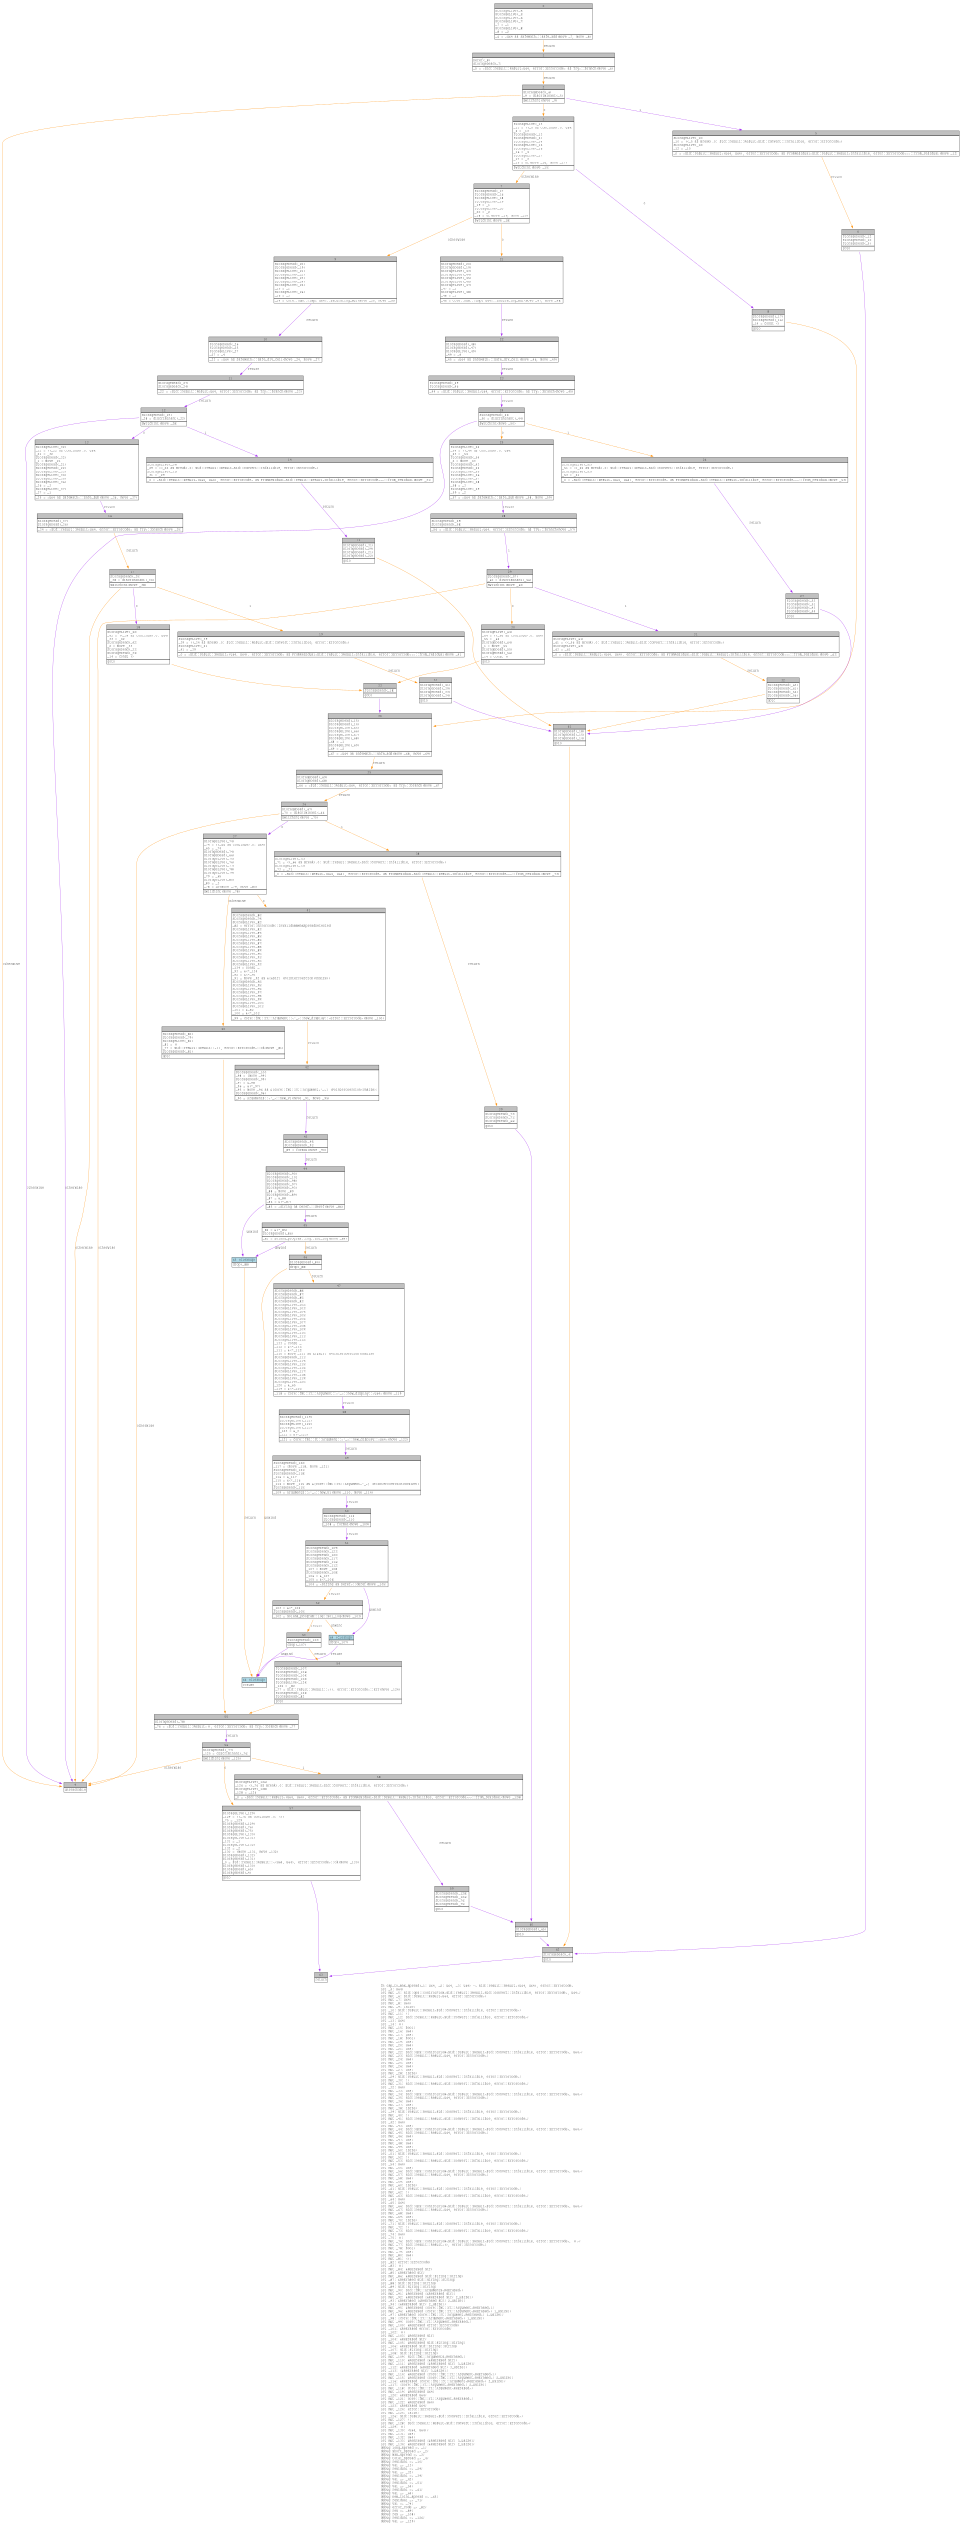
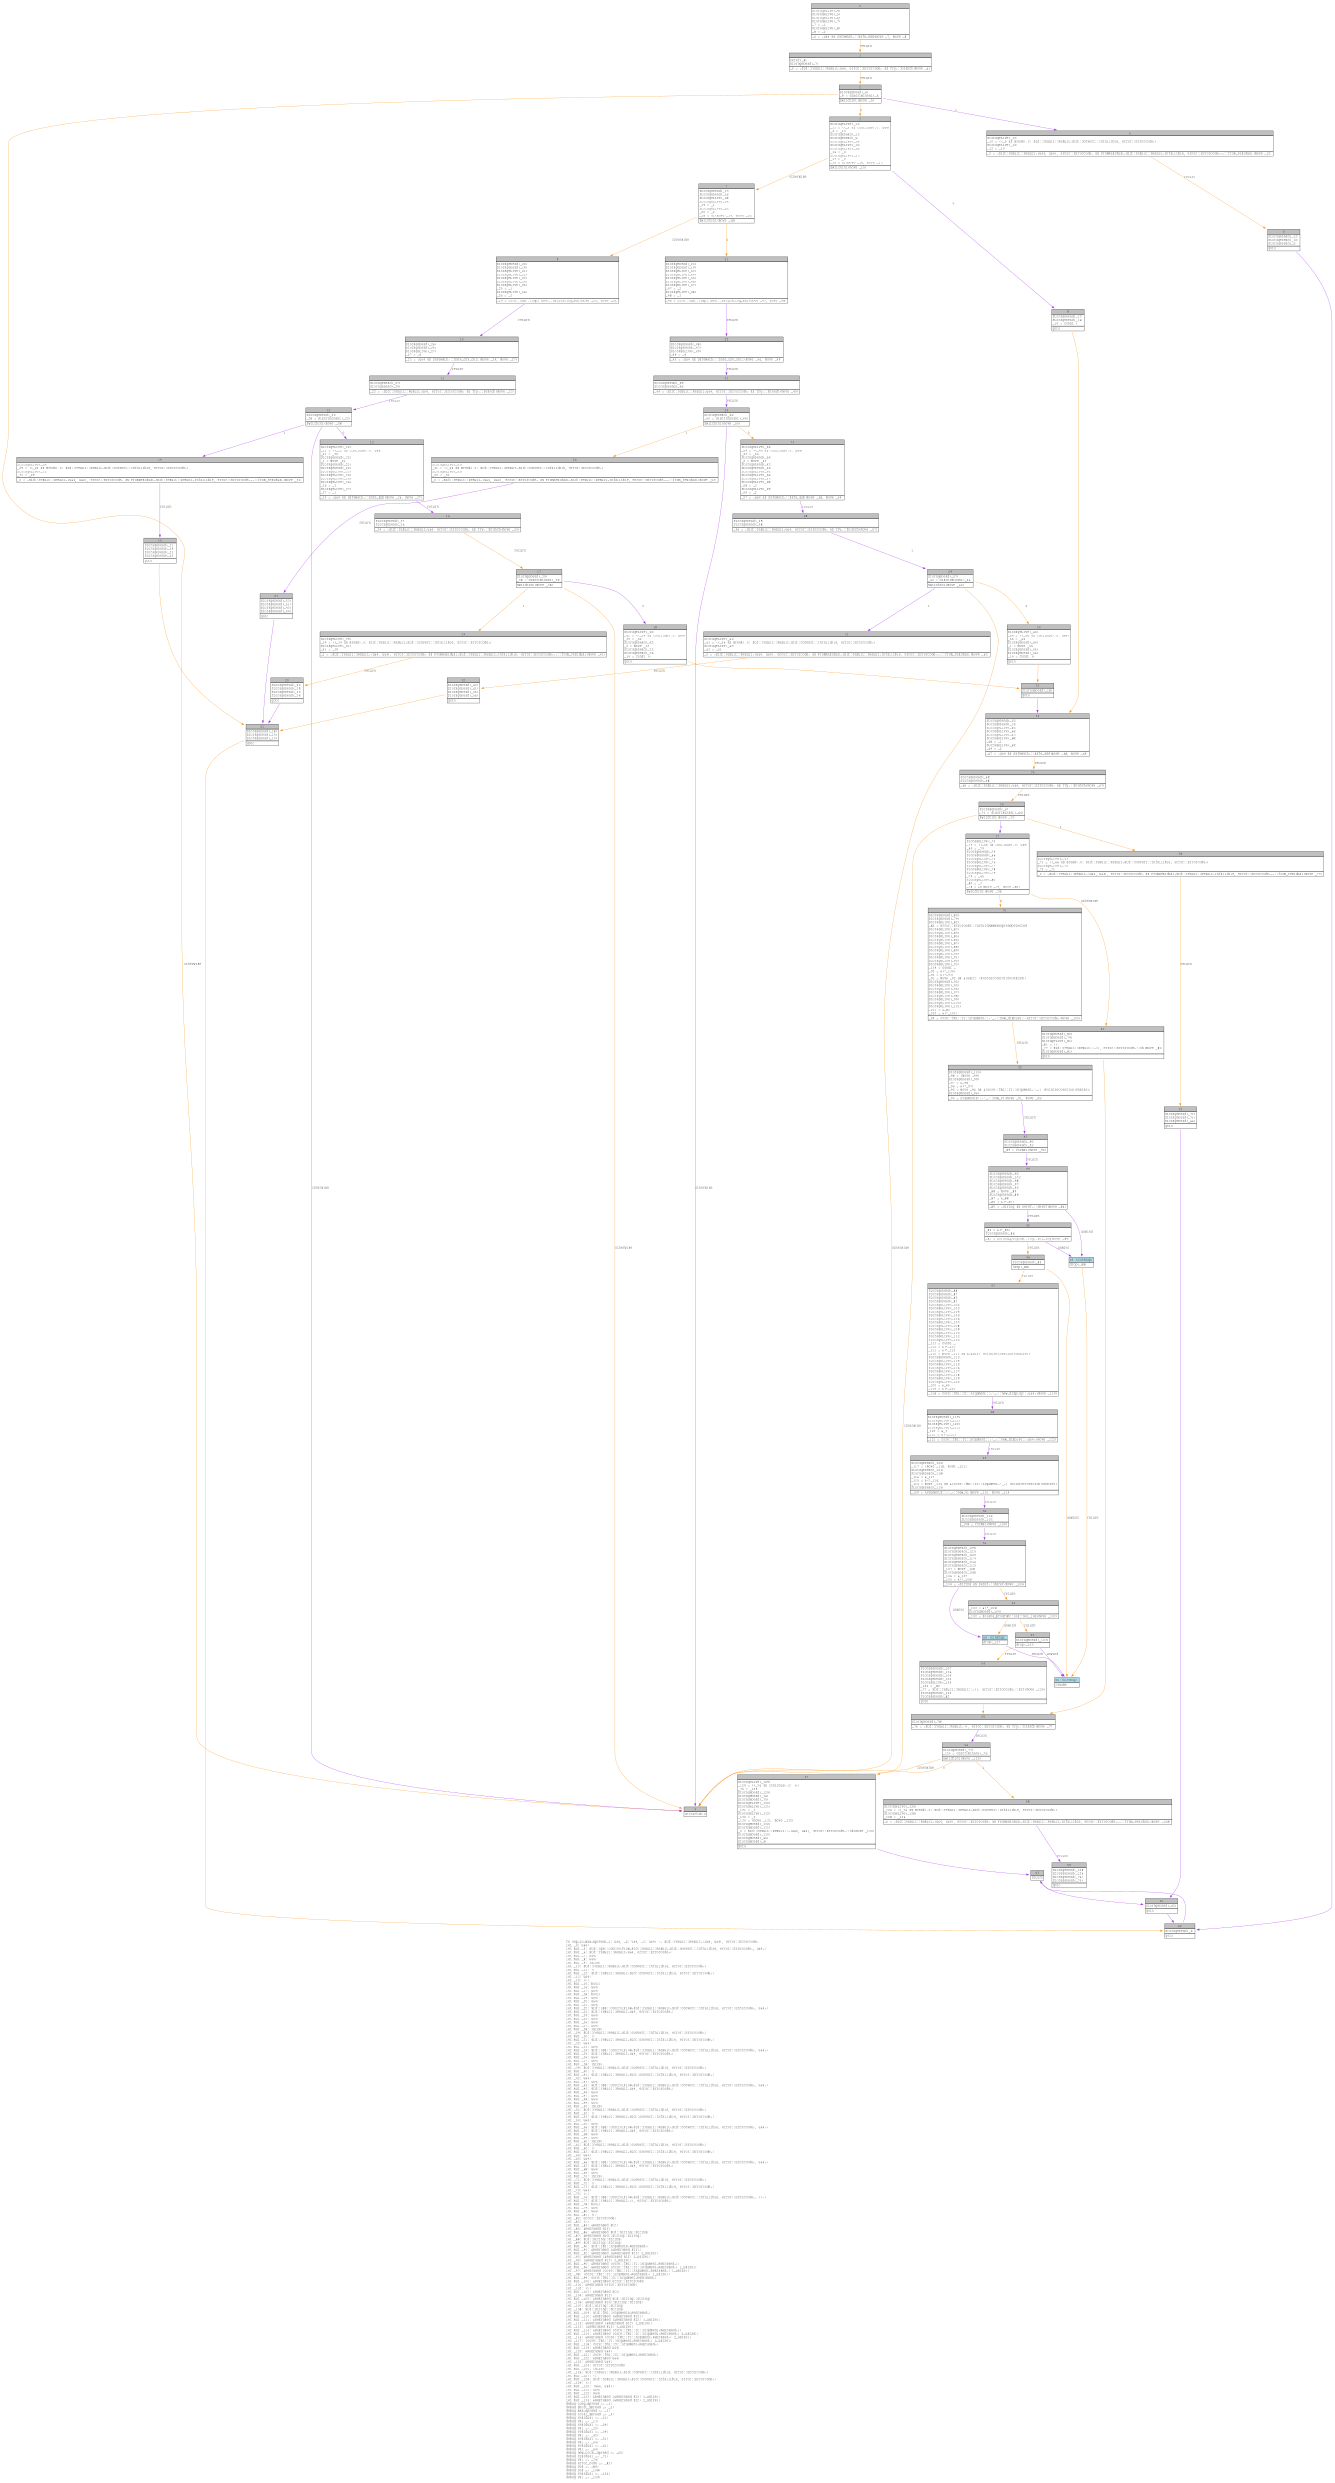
(491, 1914) -> (1088, 1899)
